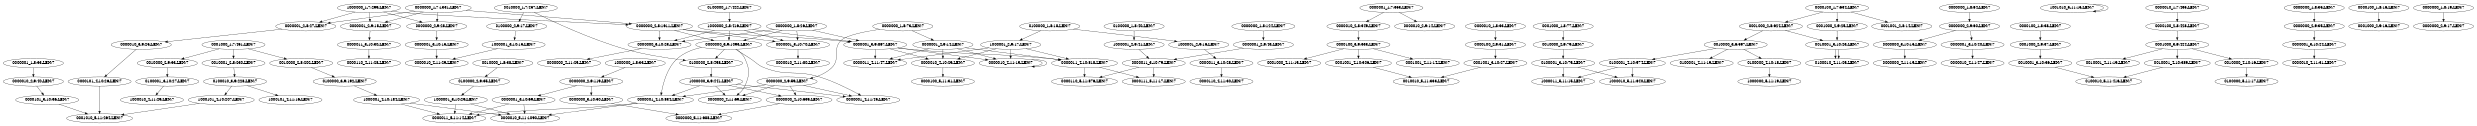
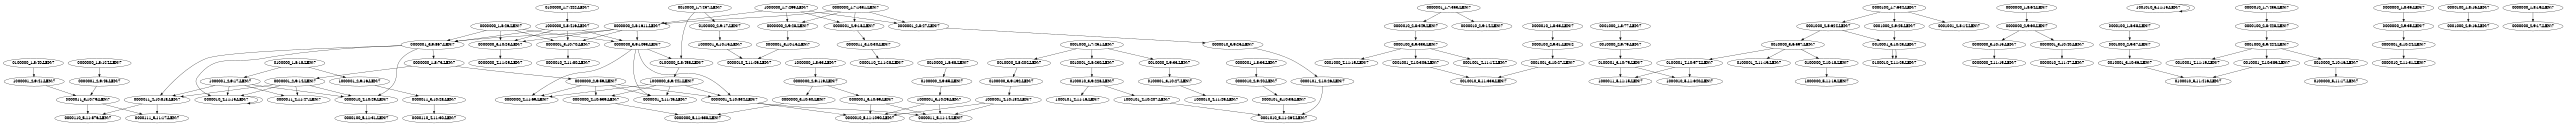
(1495, 45) -> (1553, 45)
(875, 53) -> (433, 53)
